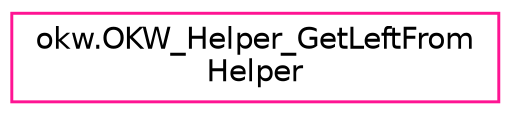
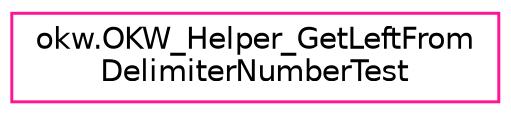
(255, 58) -> (255, 58)
